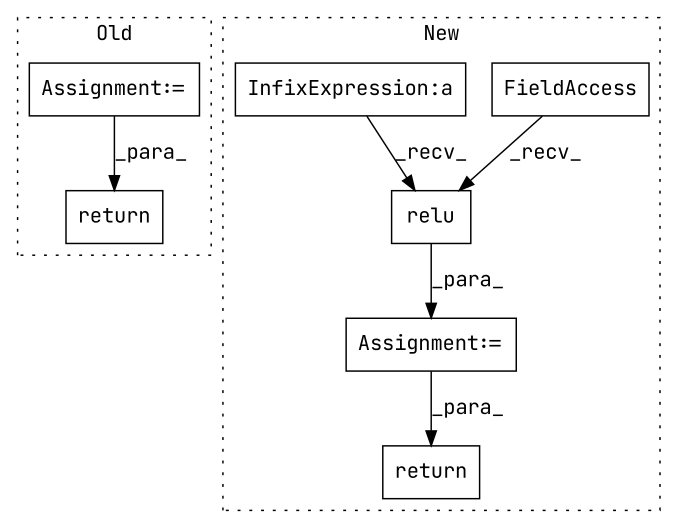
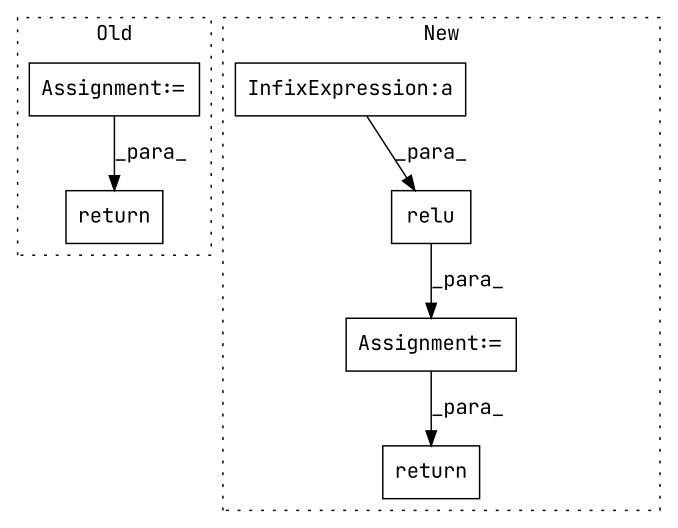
(571, 89) -> none
(431, 153) -> (431, 153)
